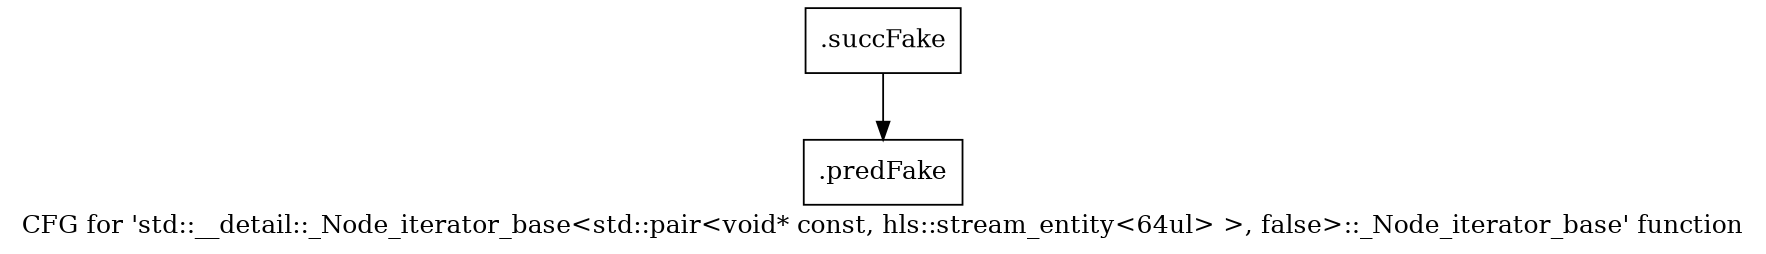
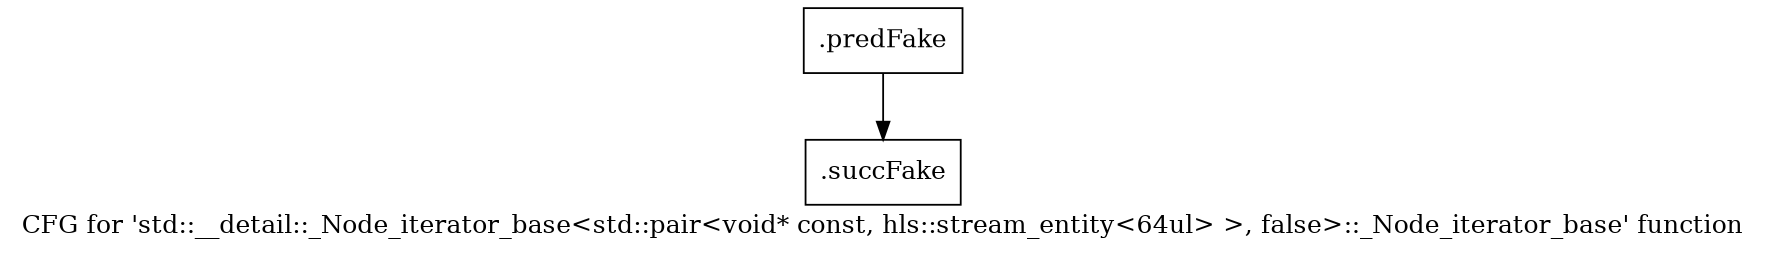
(883, 98) -> (883, 98)
